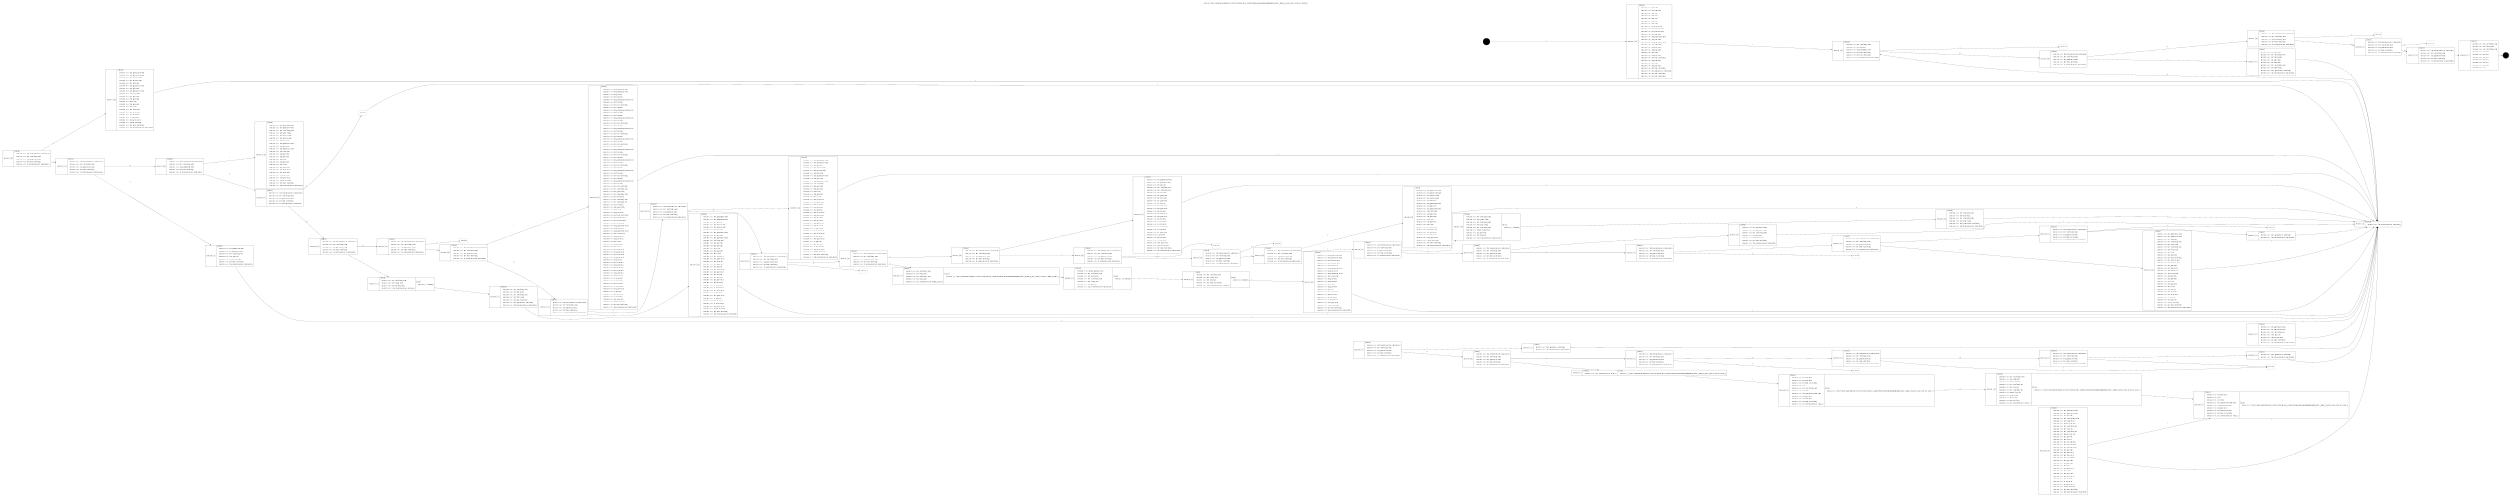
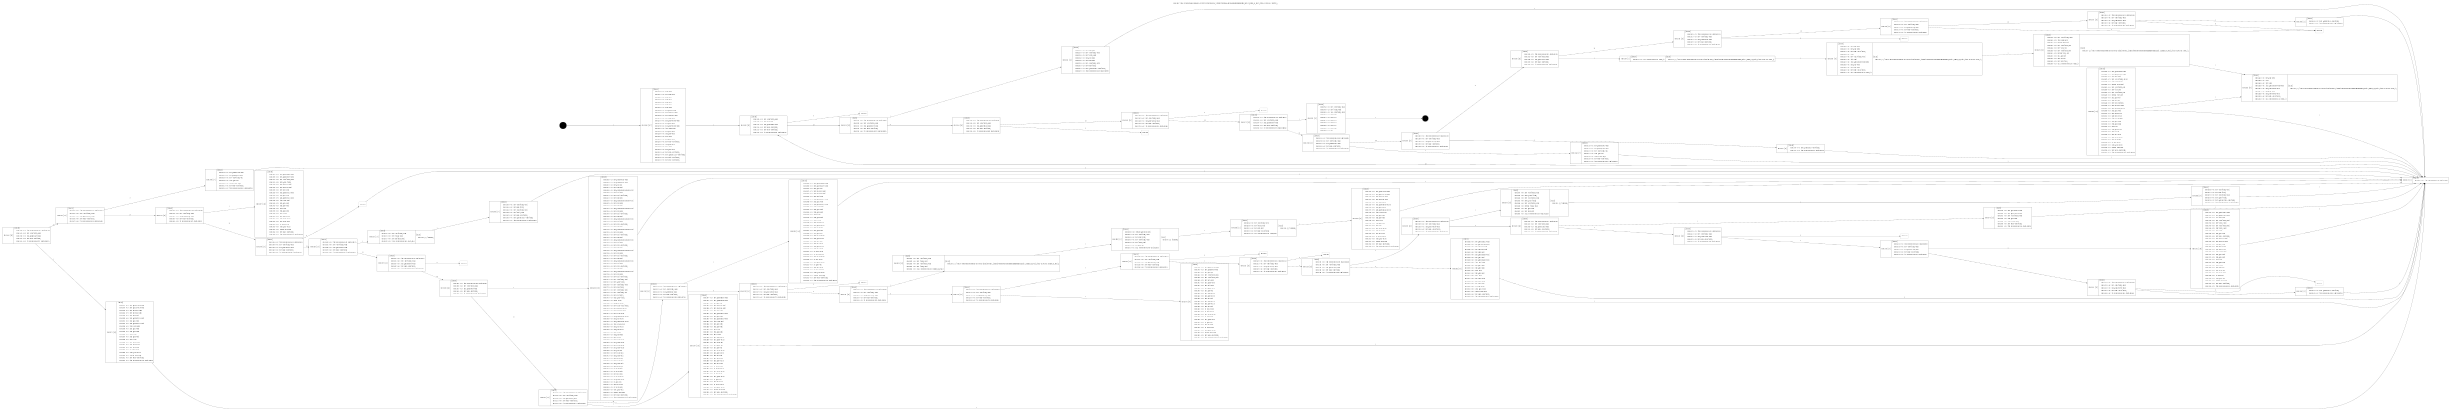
none -> (1326, 143)
